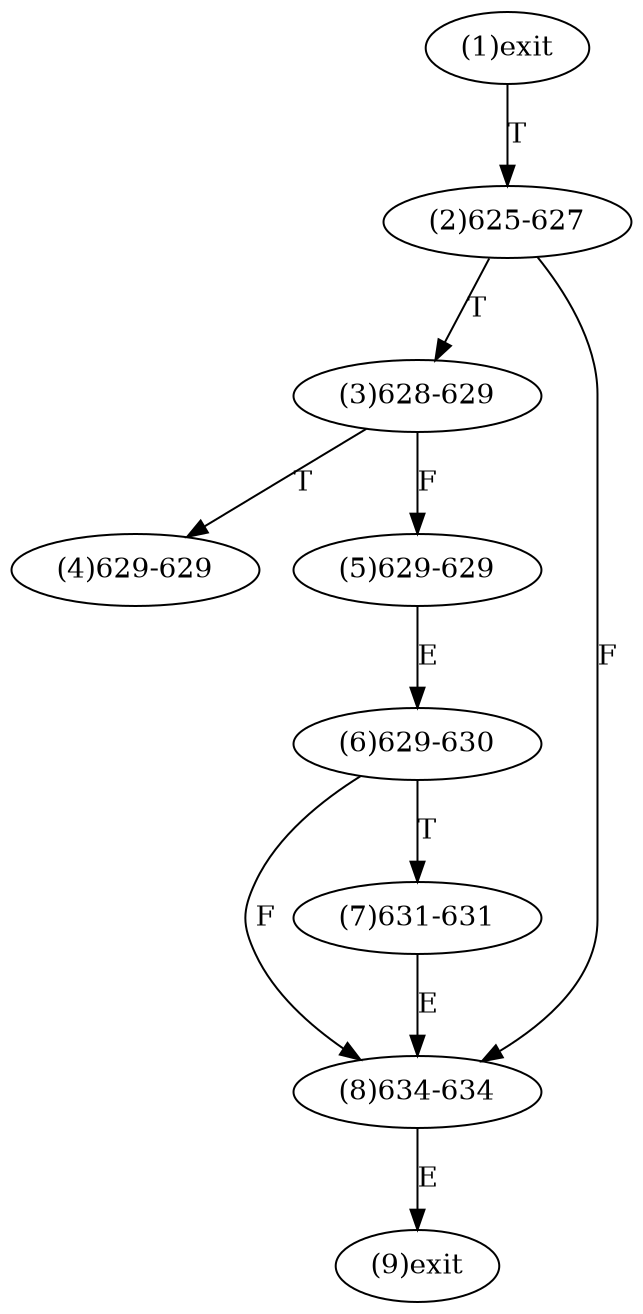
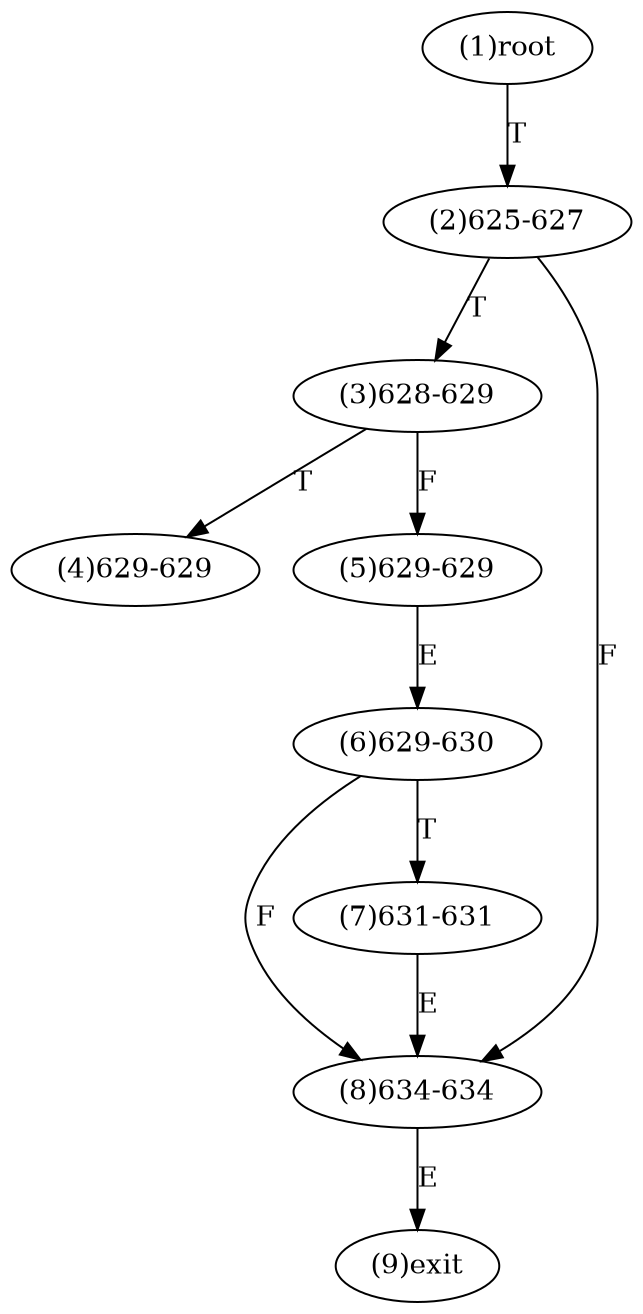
(507, 48) -> (507, 48)
